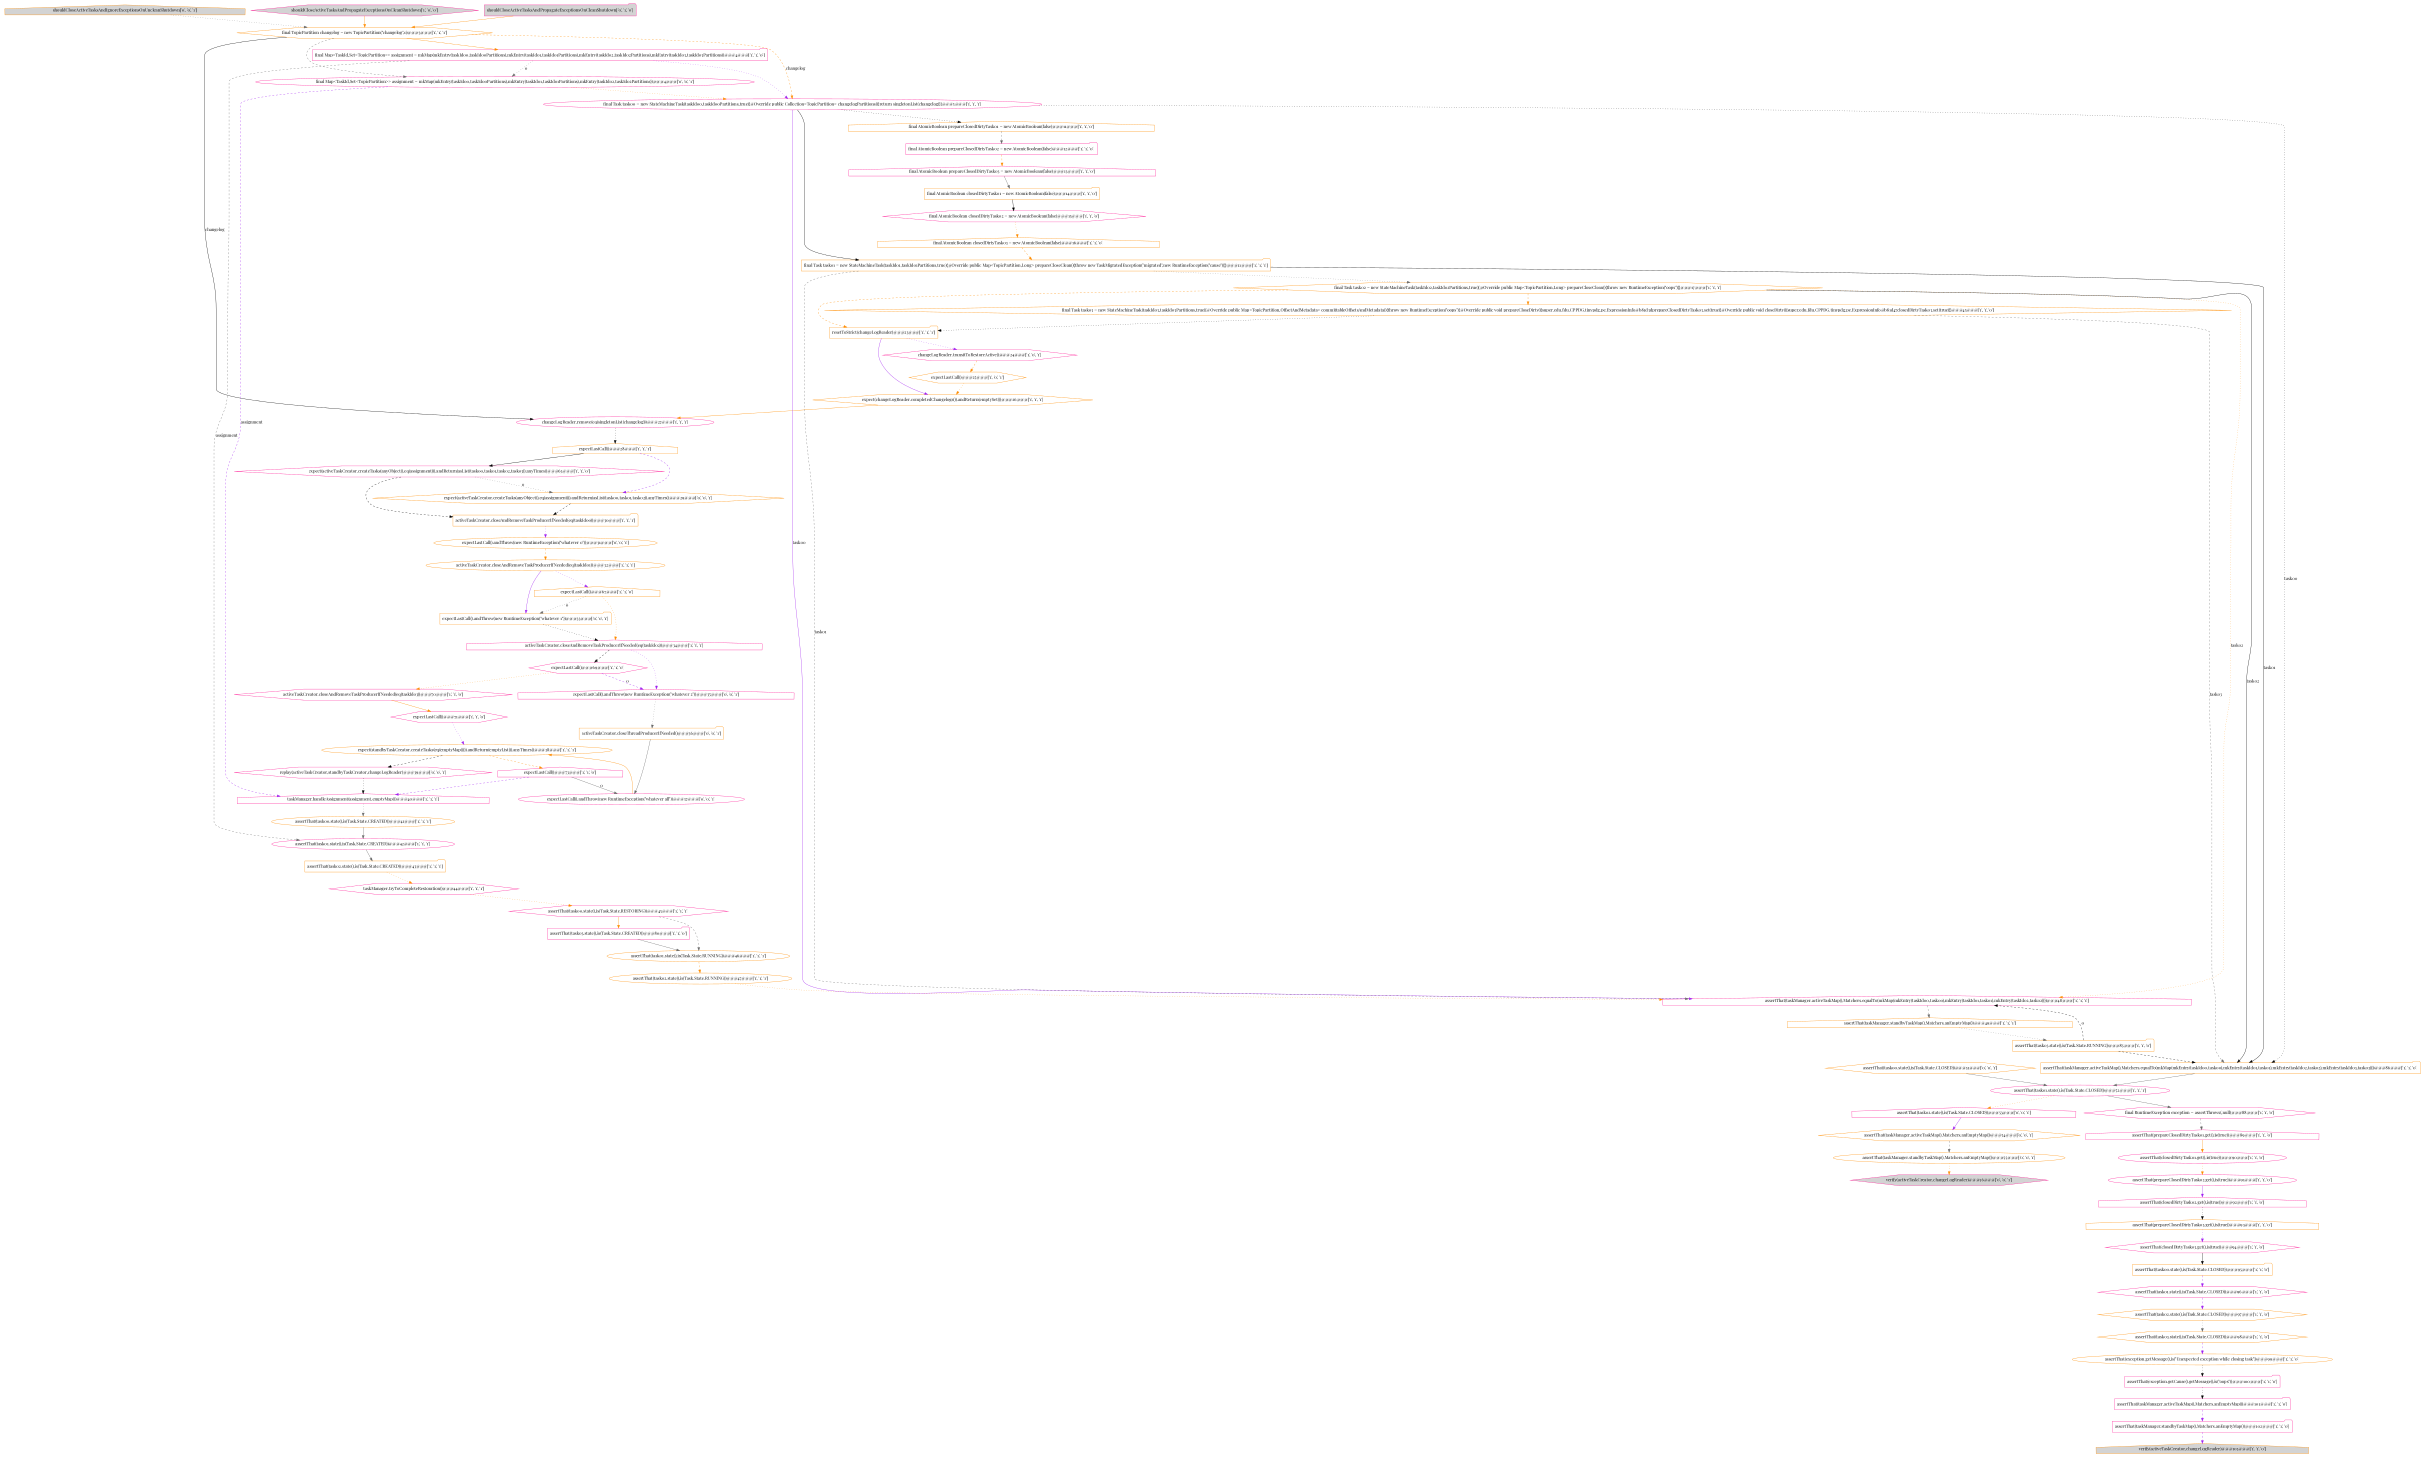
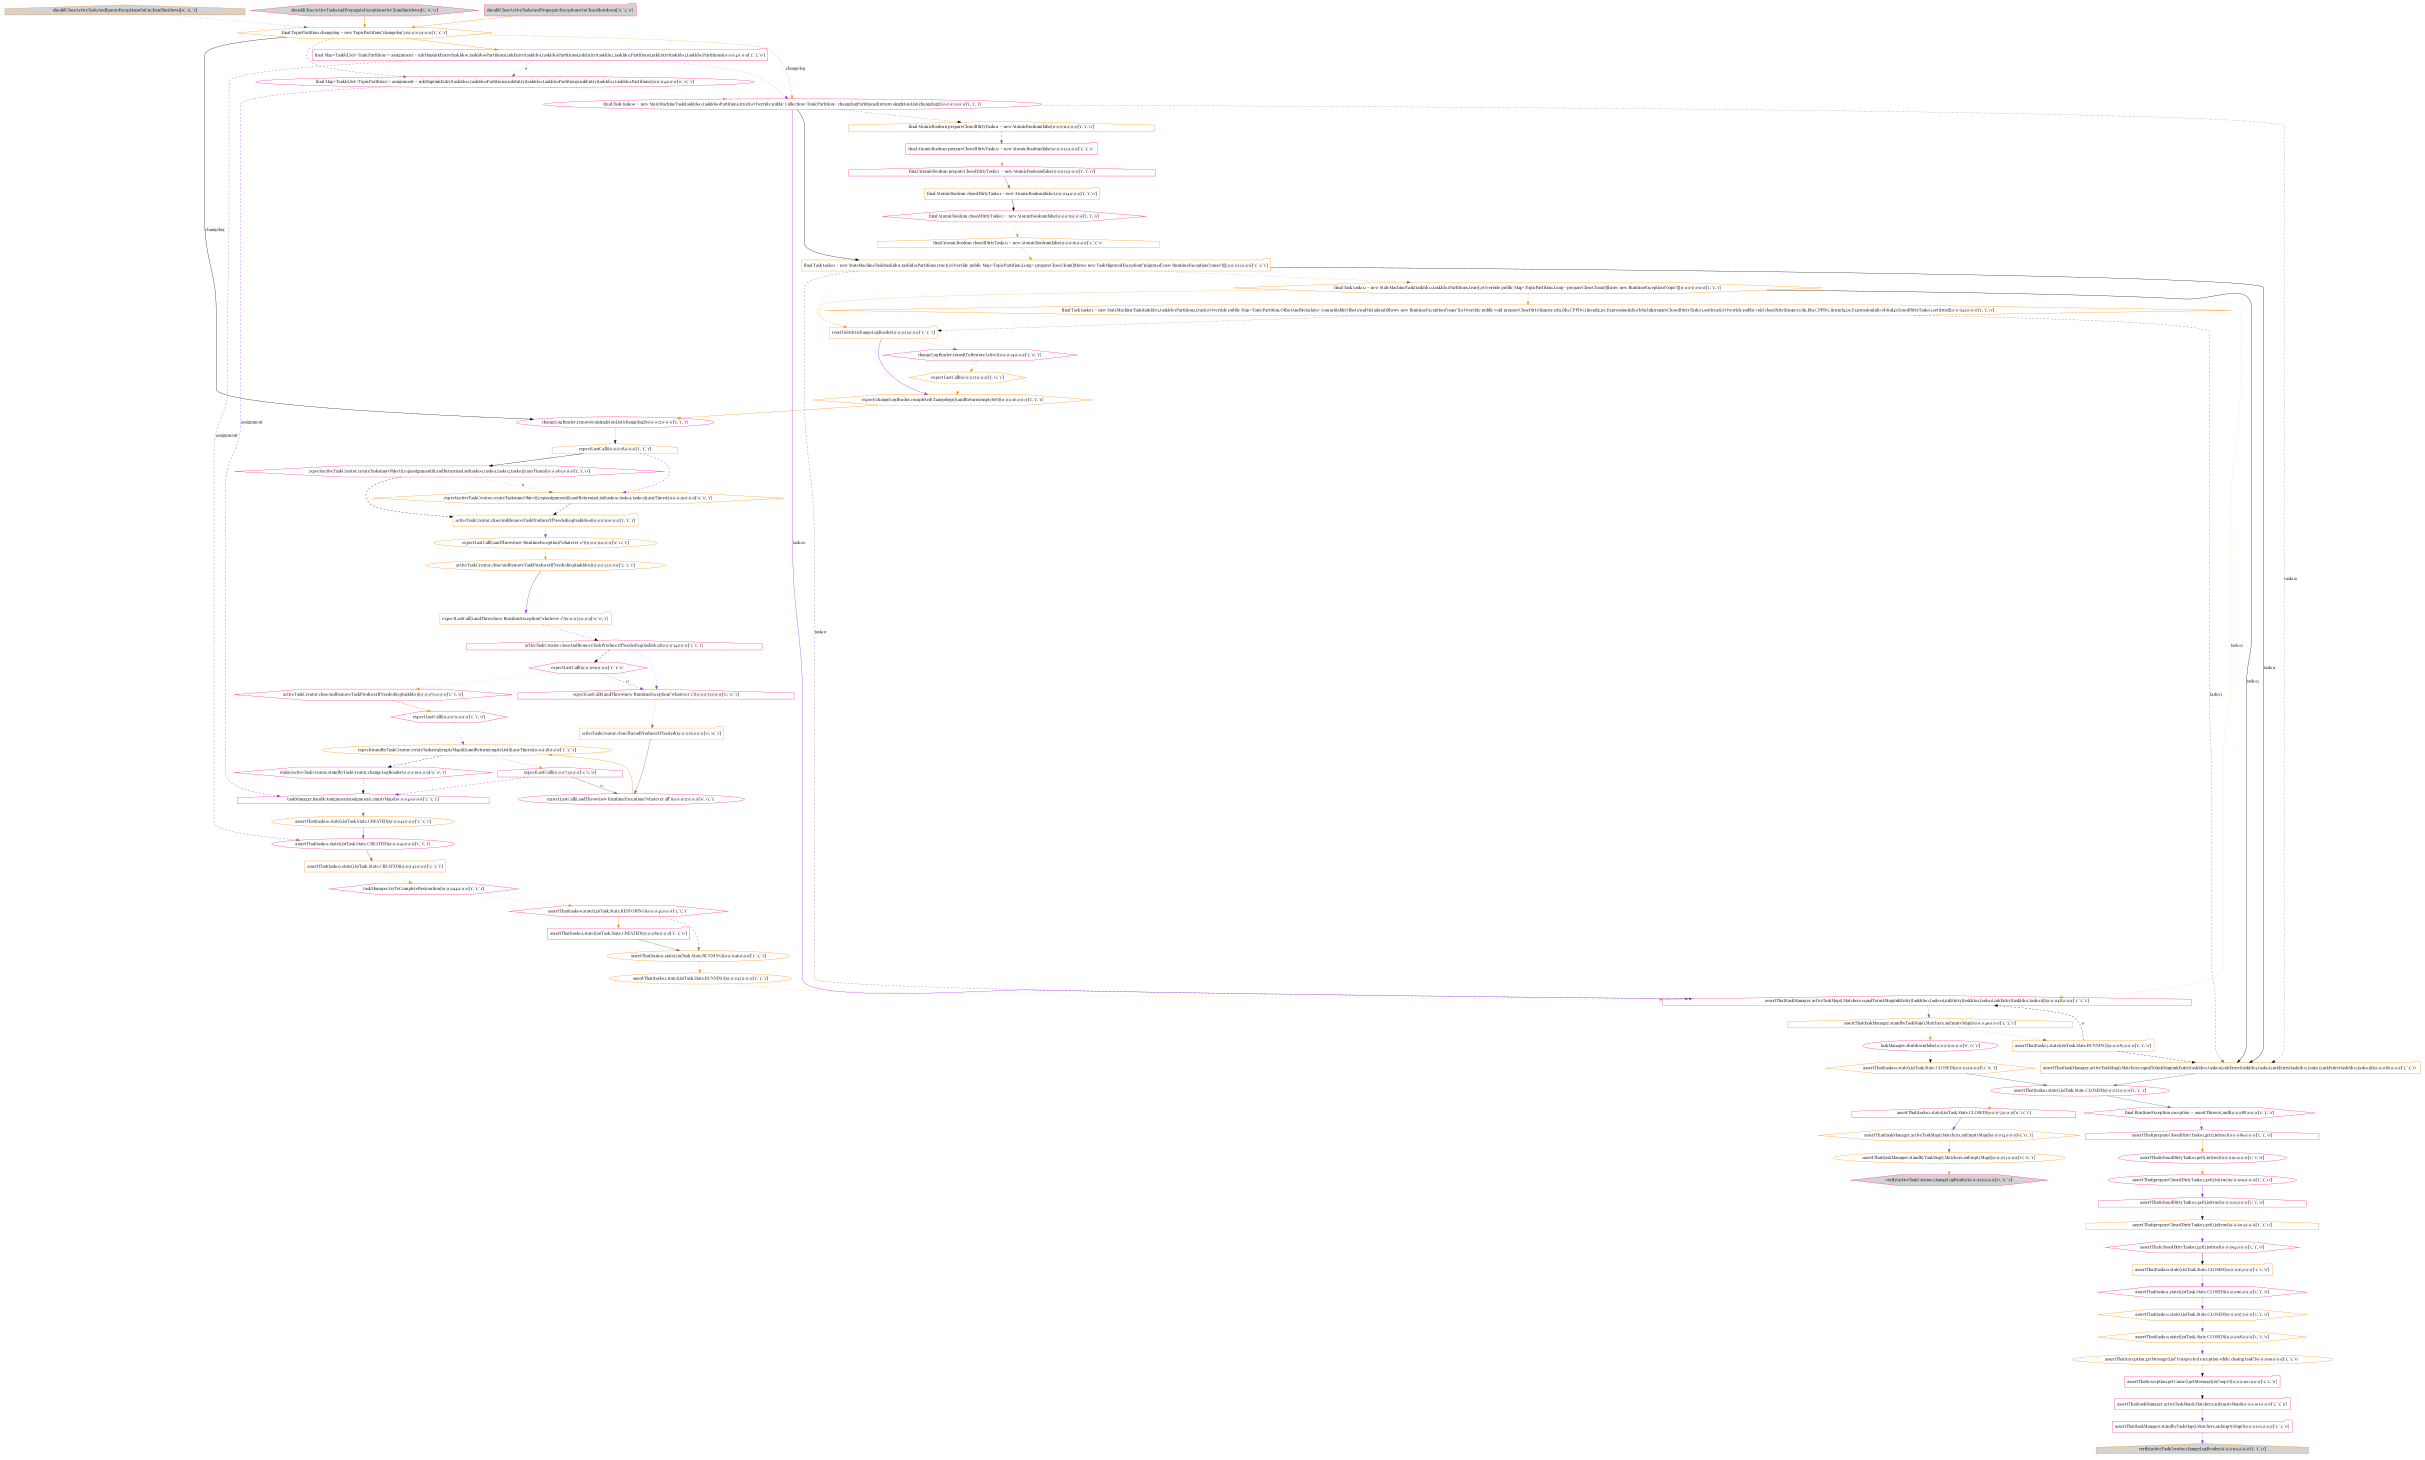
(597, 592) -> none
none -> (1930, 1046)
